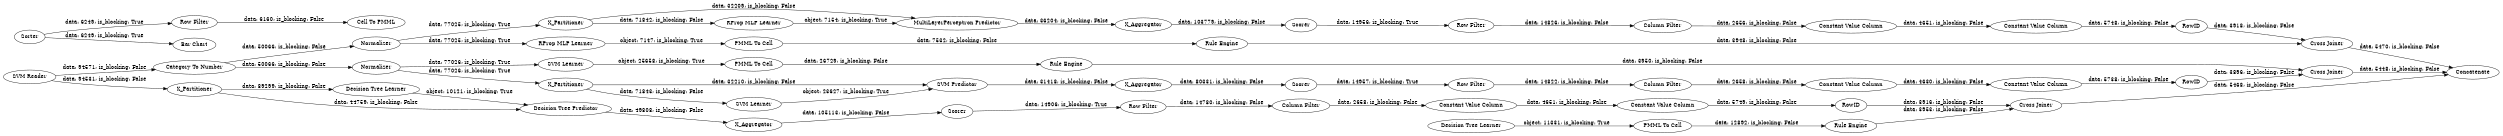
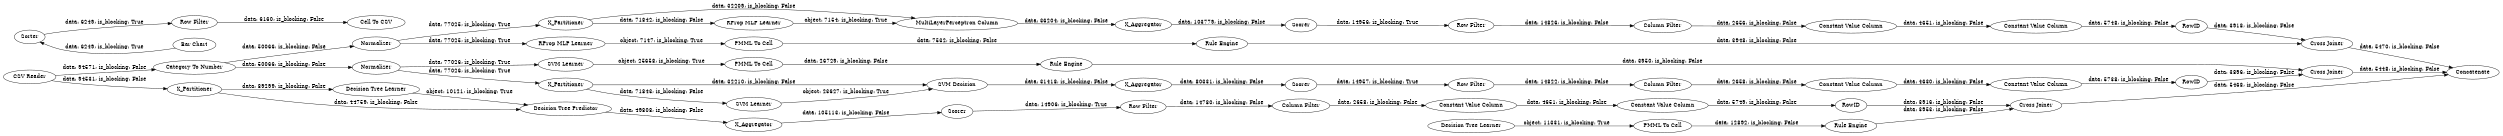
(376, 22) -> (376, 22)
(957, 23) -> (957, 23)
(107, 41) -> (109, 54)
(30, 77) -> (30, 77)
(957, 85) -> (957, 85)
